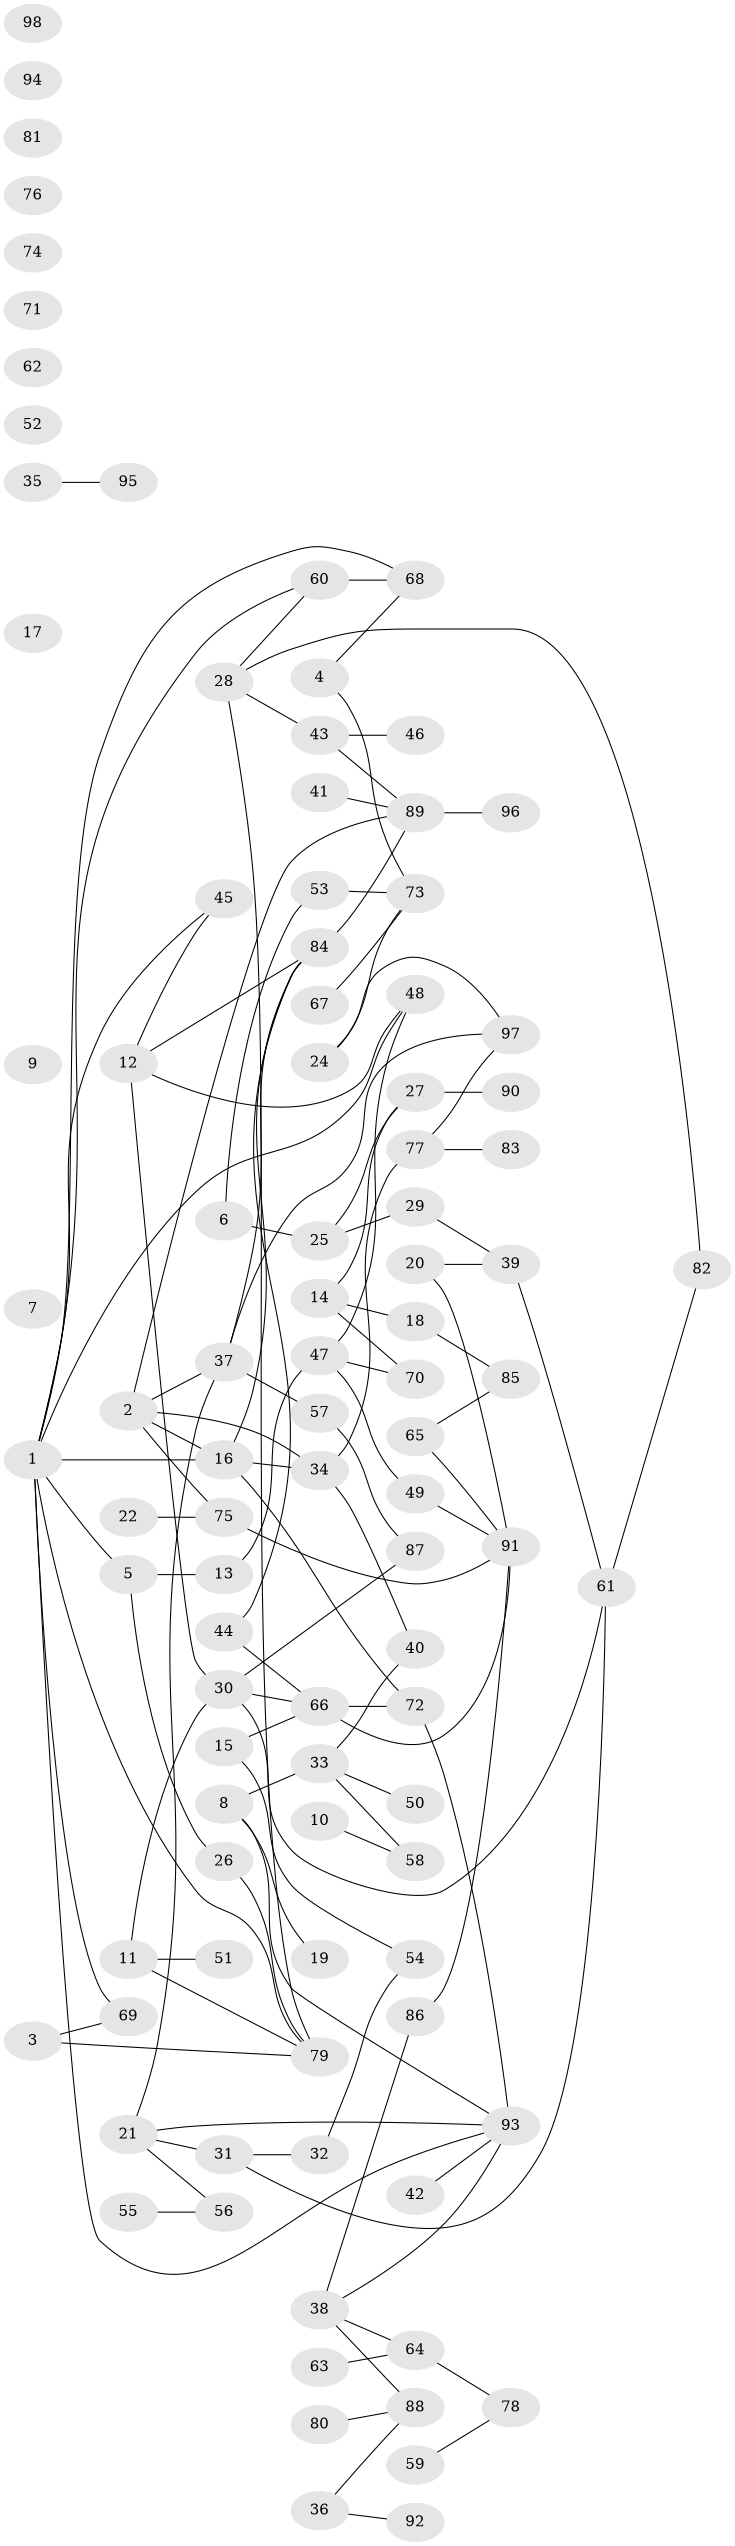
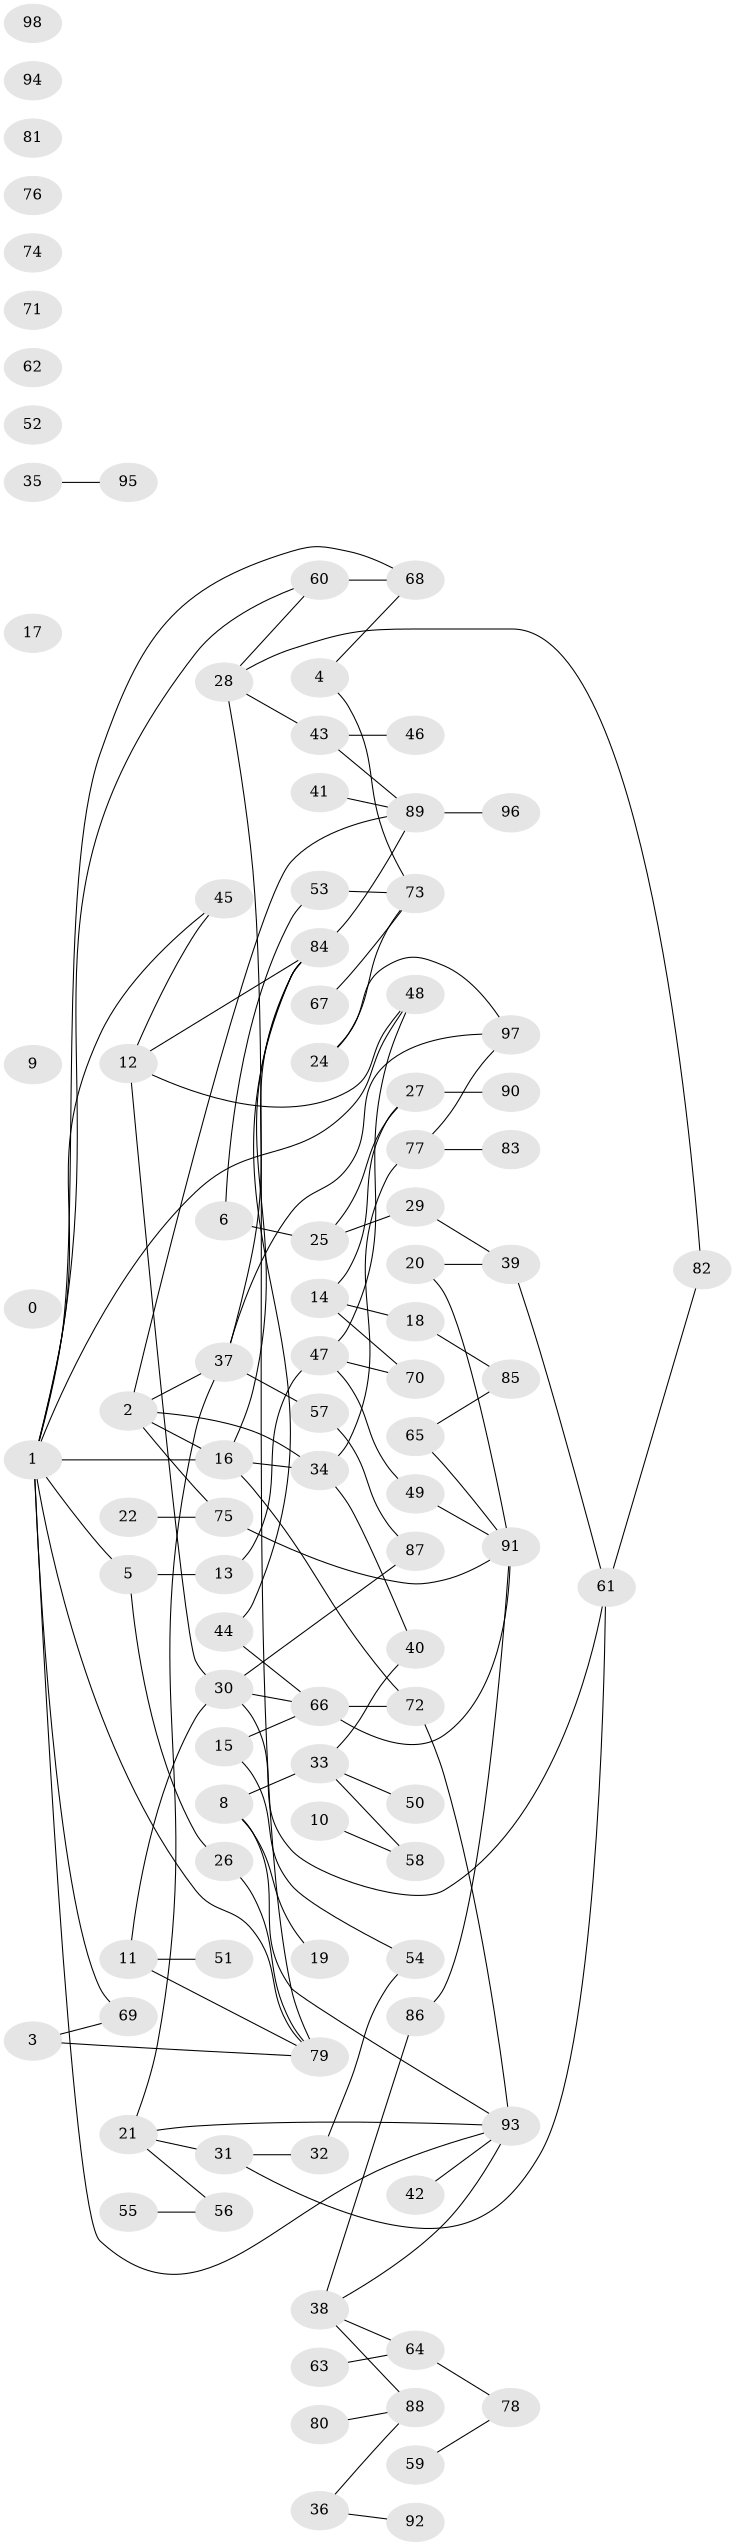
(33, 1309) -> (33, 1309)
